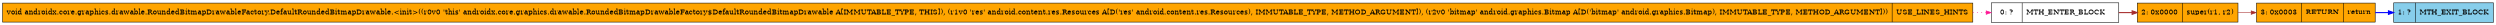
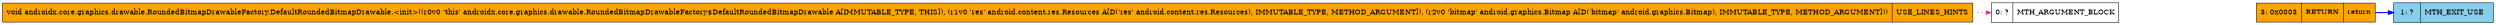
(2066, 12) -> (2066, 12)
(2454, 12) -> (2454, 12)
(2188, 13) -> none
